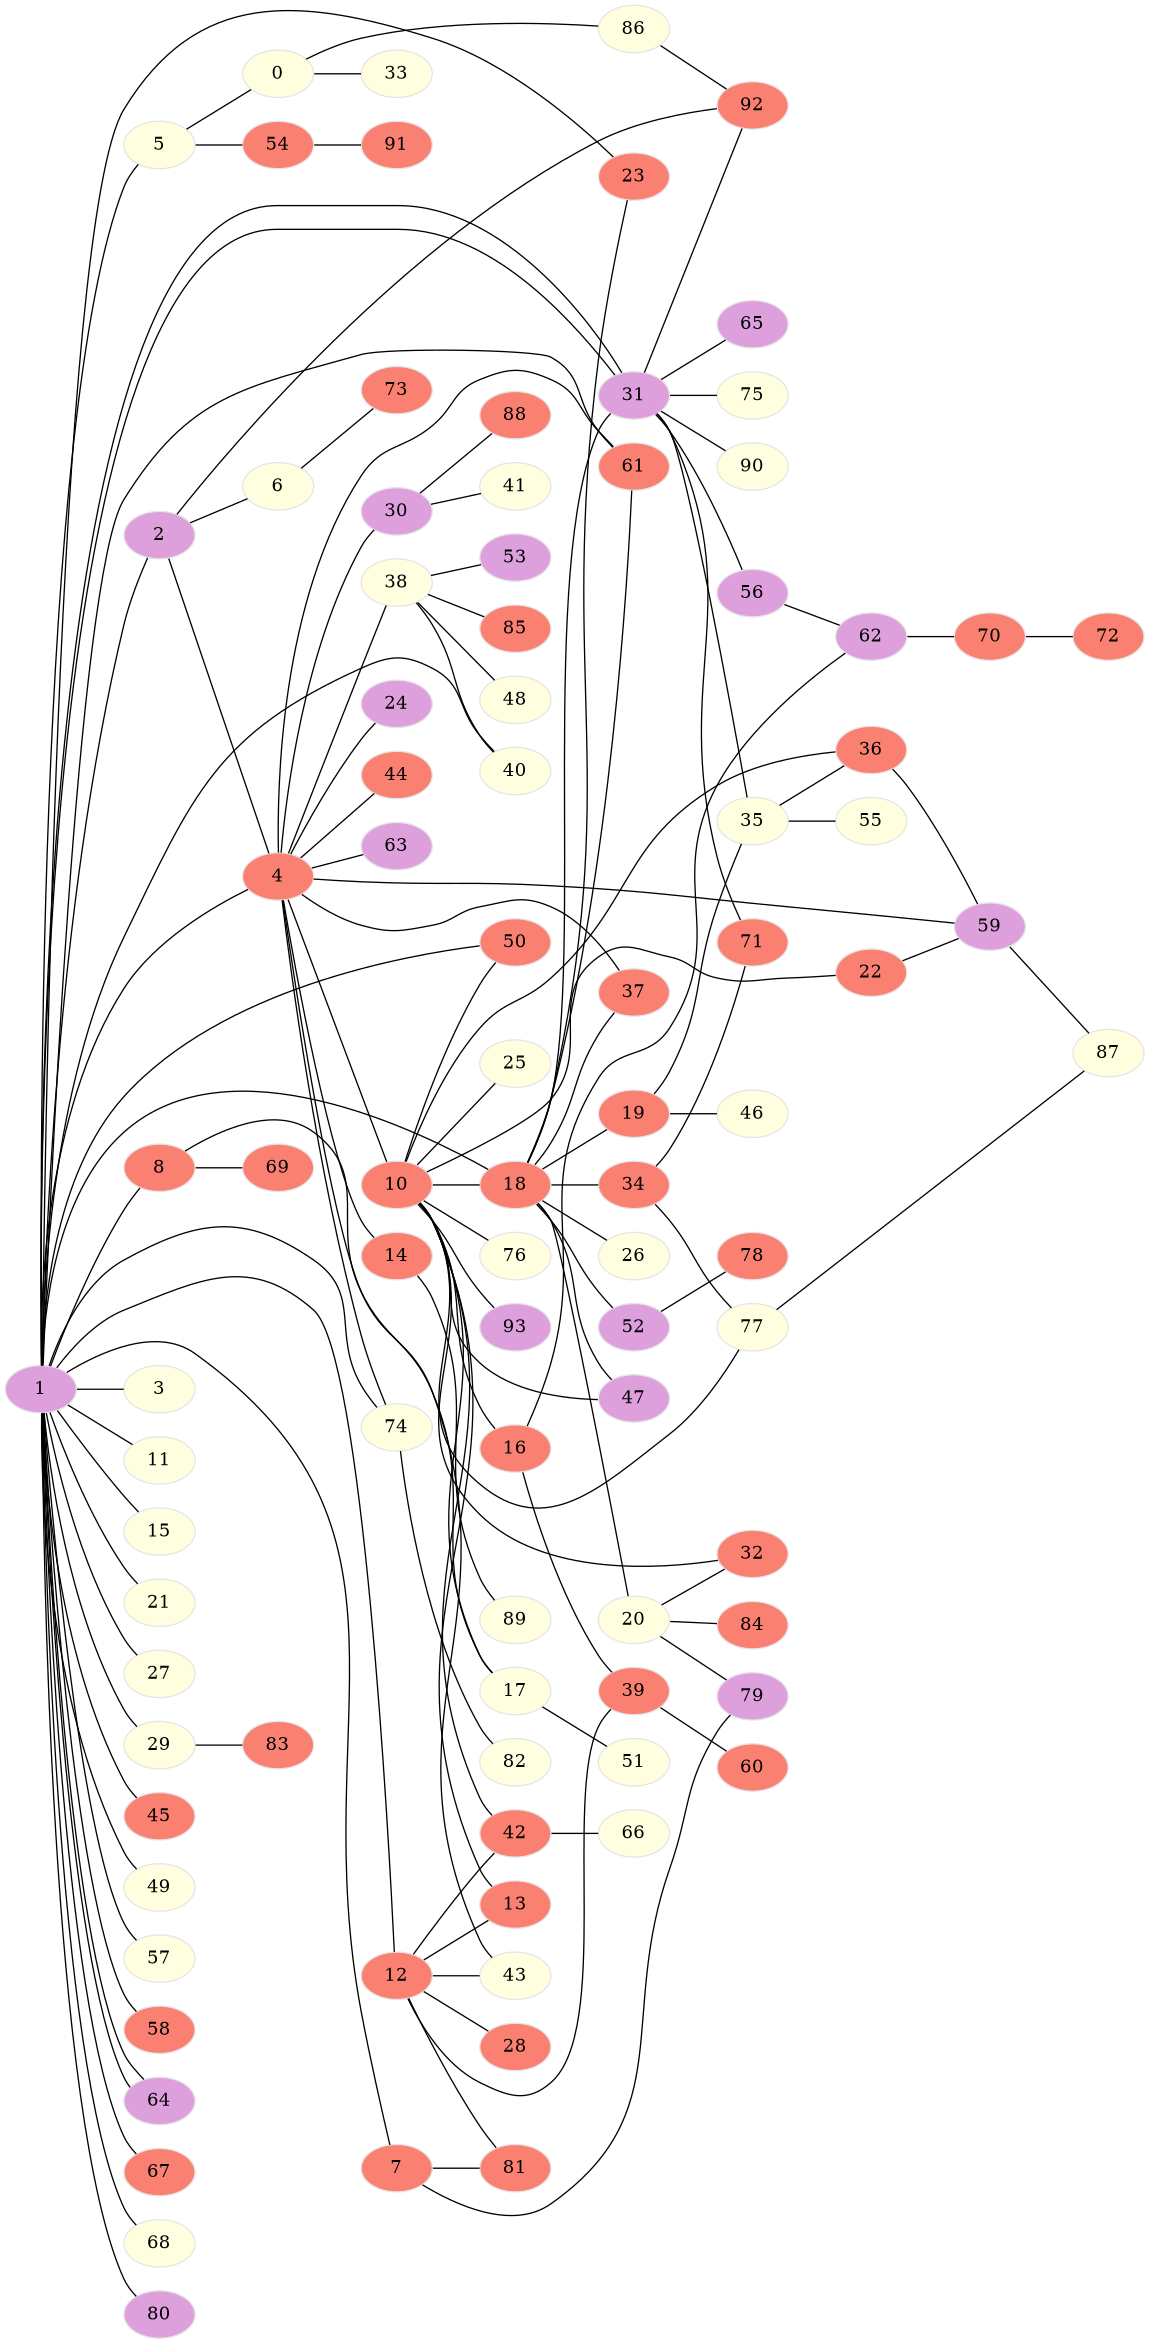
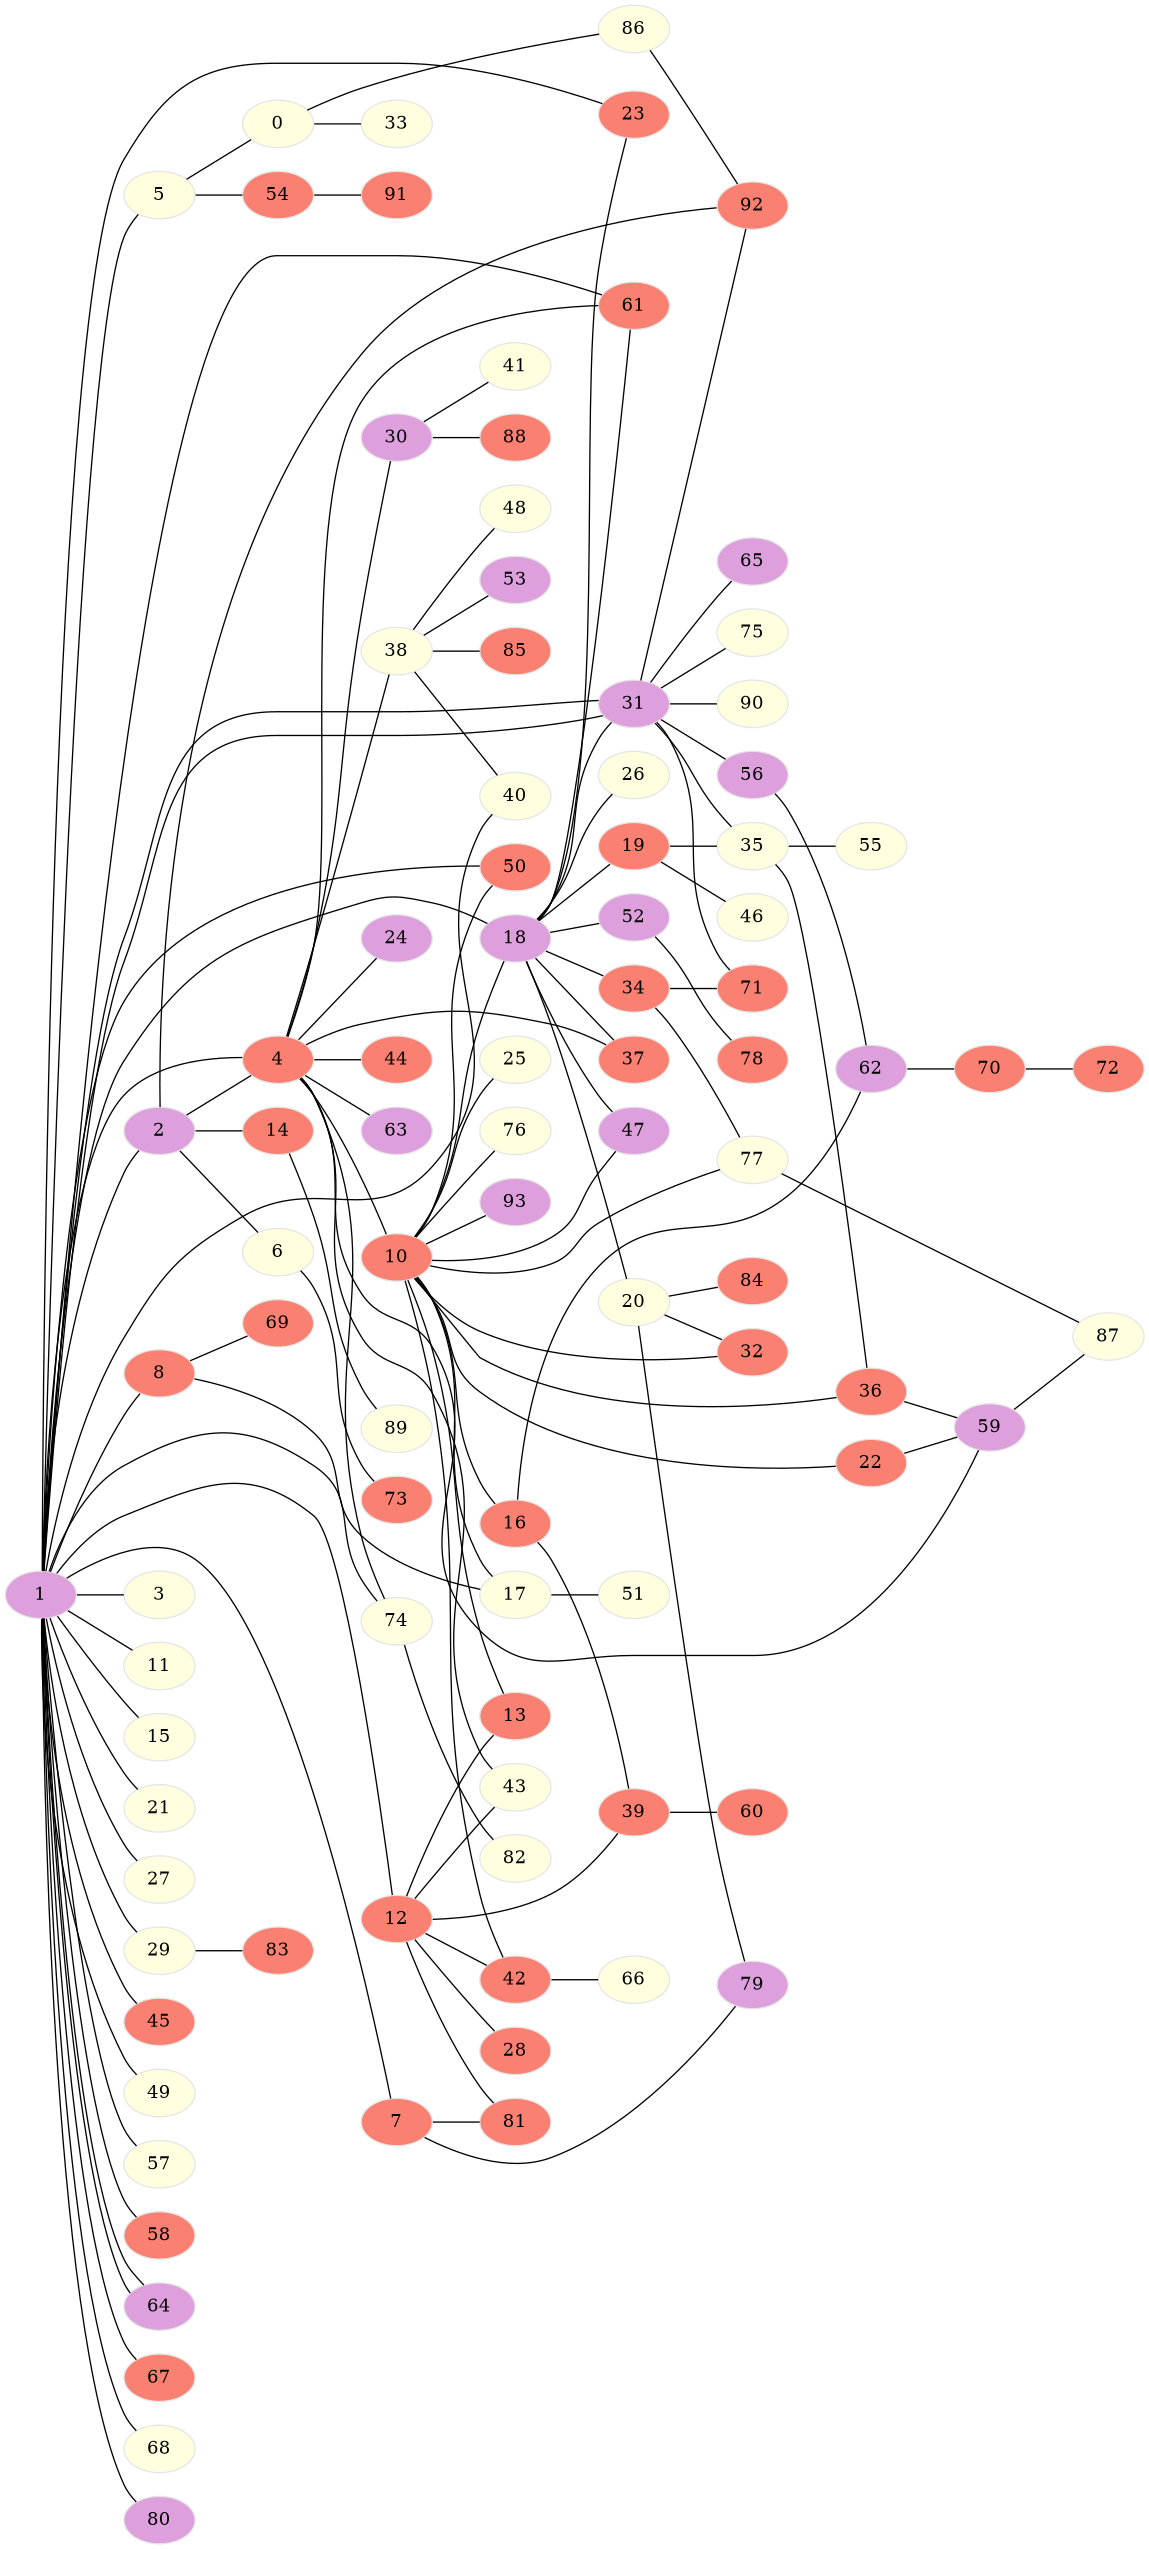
(327, 1116) -> (219, 1131)
(515, 1185) -> (515, 938)
